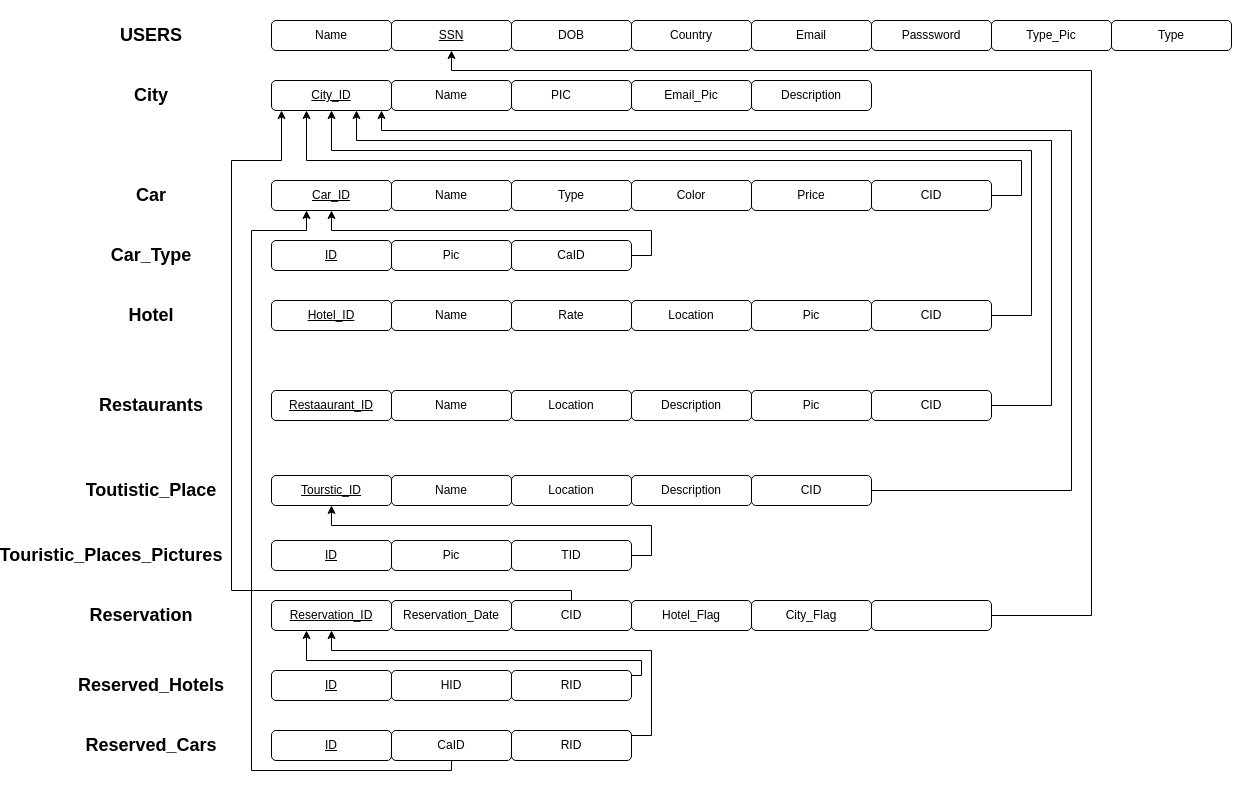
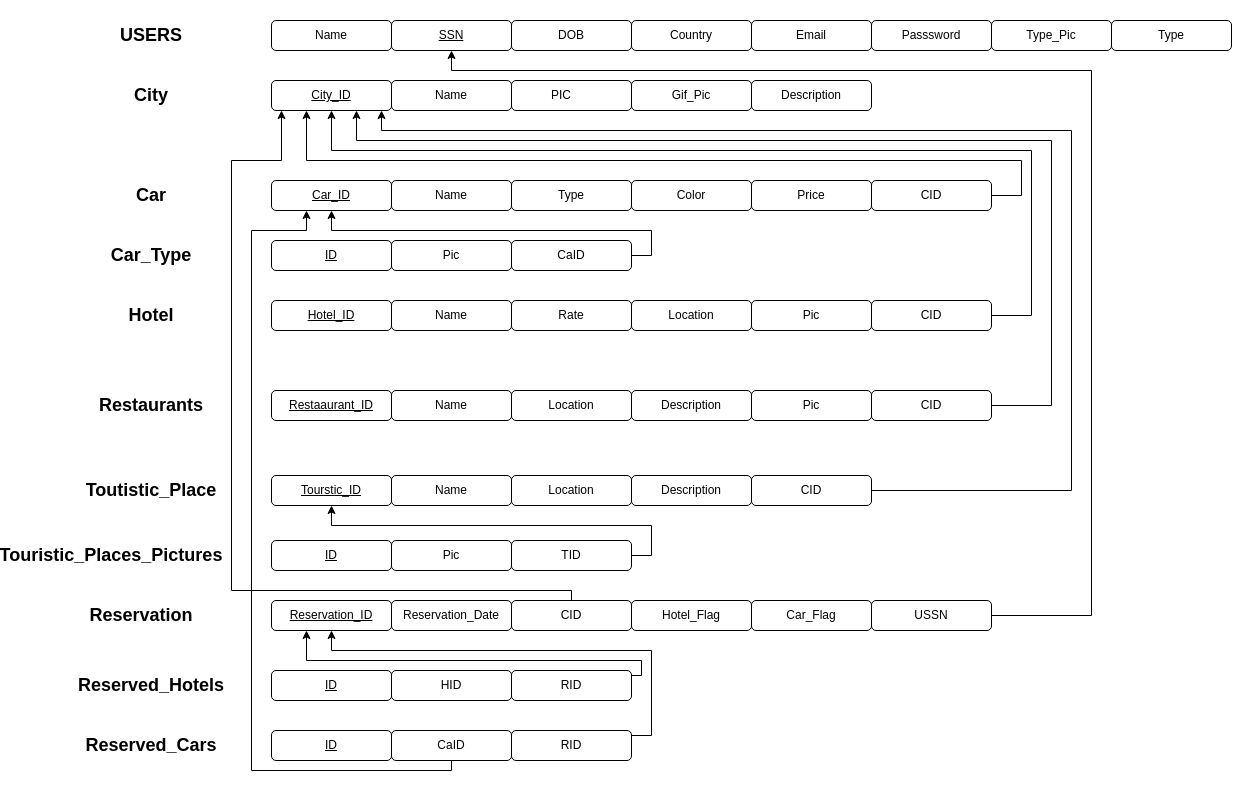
(692, 96) -> (692, 96)
(812, 616) -> (812, 616)
none -> (932, 616)
